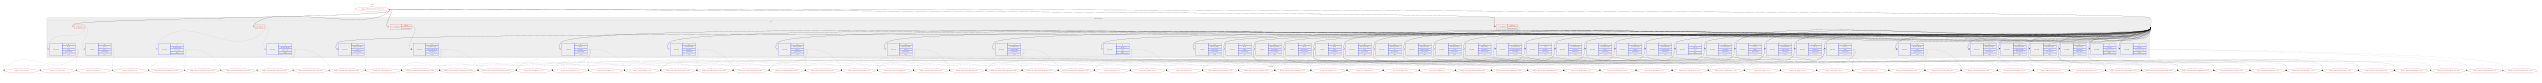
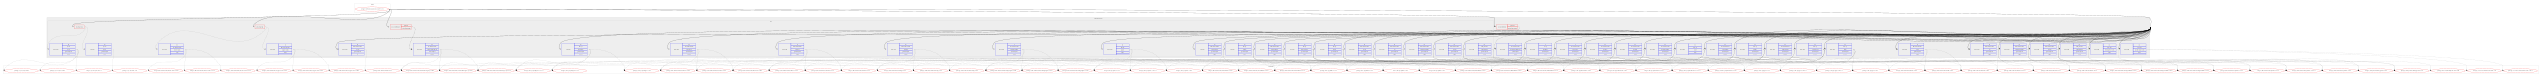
(606, 71) -> none
